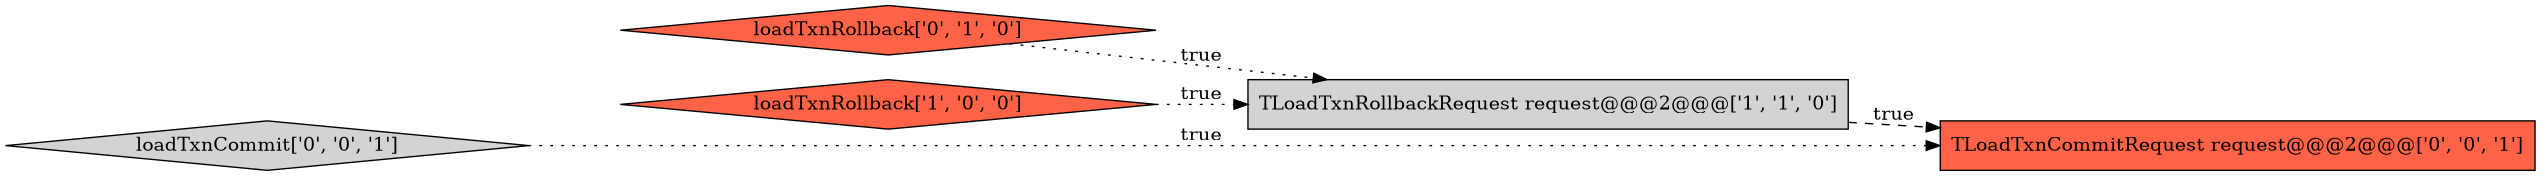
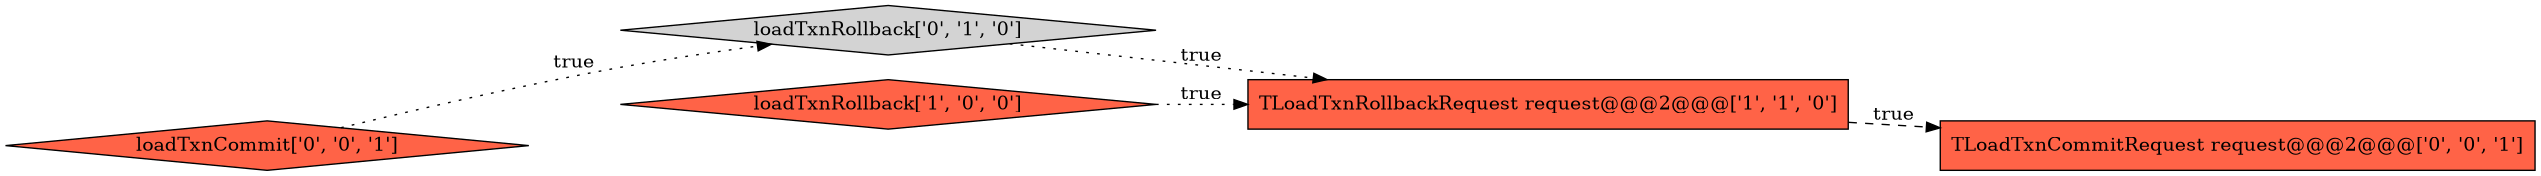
(888, 30) -> (888, 30)
(1548, 104) -> (1548, 104)
(267, 146) -> (267, 146)
(1227, 146) -> (548, 81)
